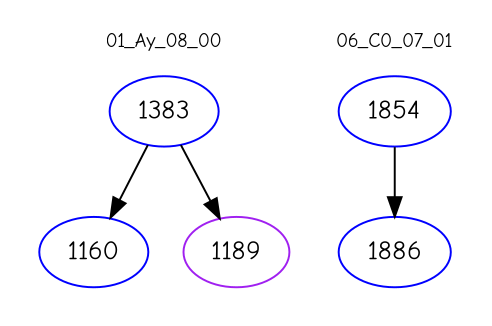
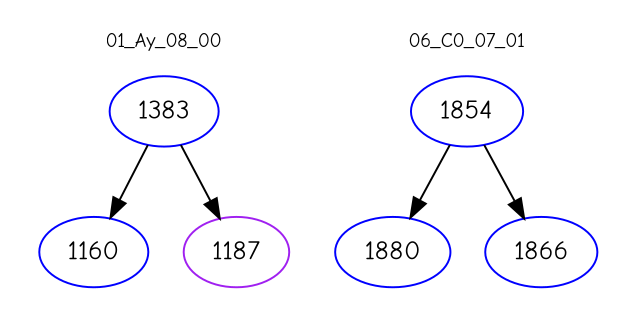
(236, 252) -> (236, 252)
none -> (393, 252)
(395, 252) -> (541, 252)
